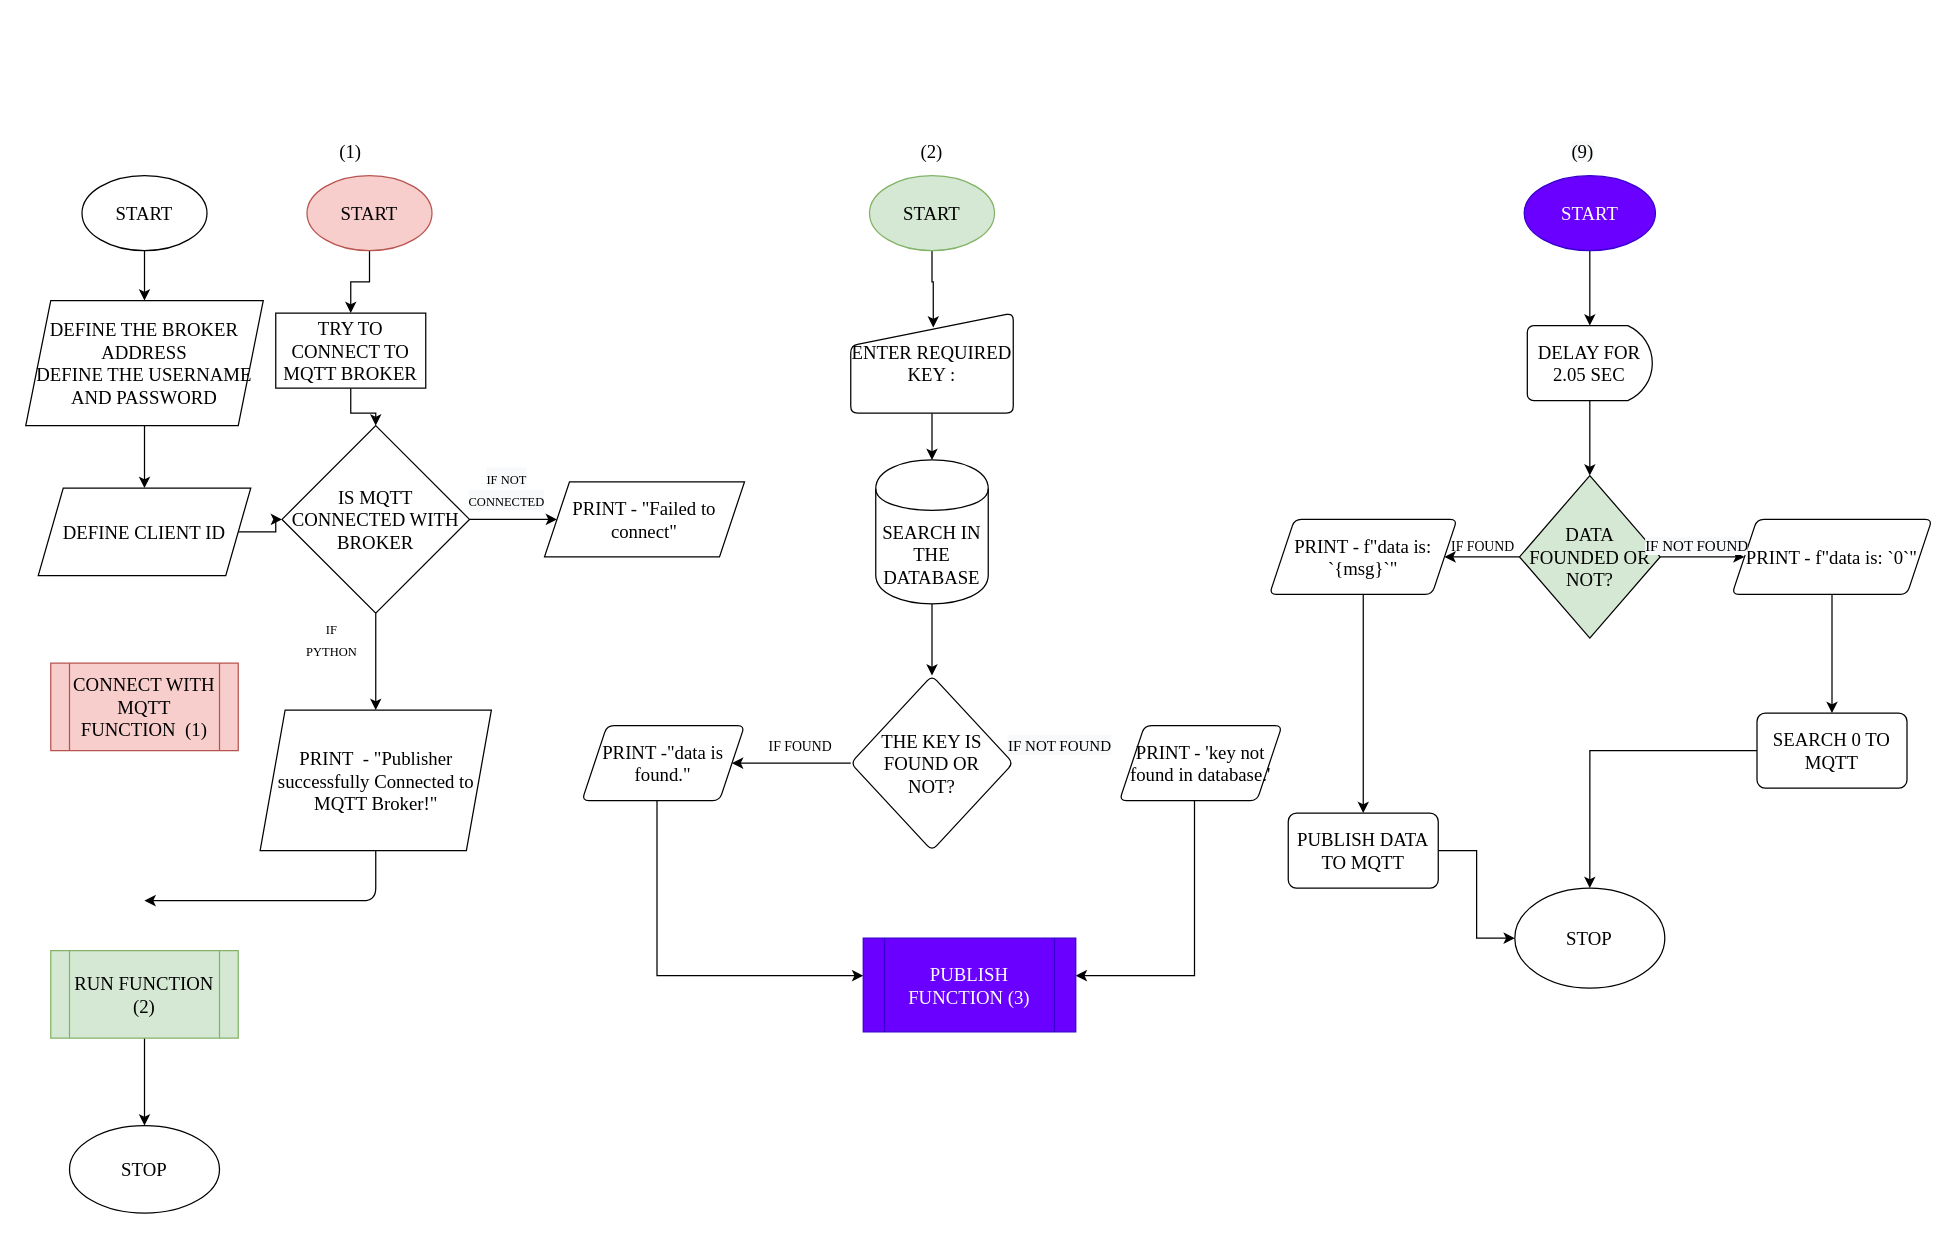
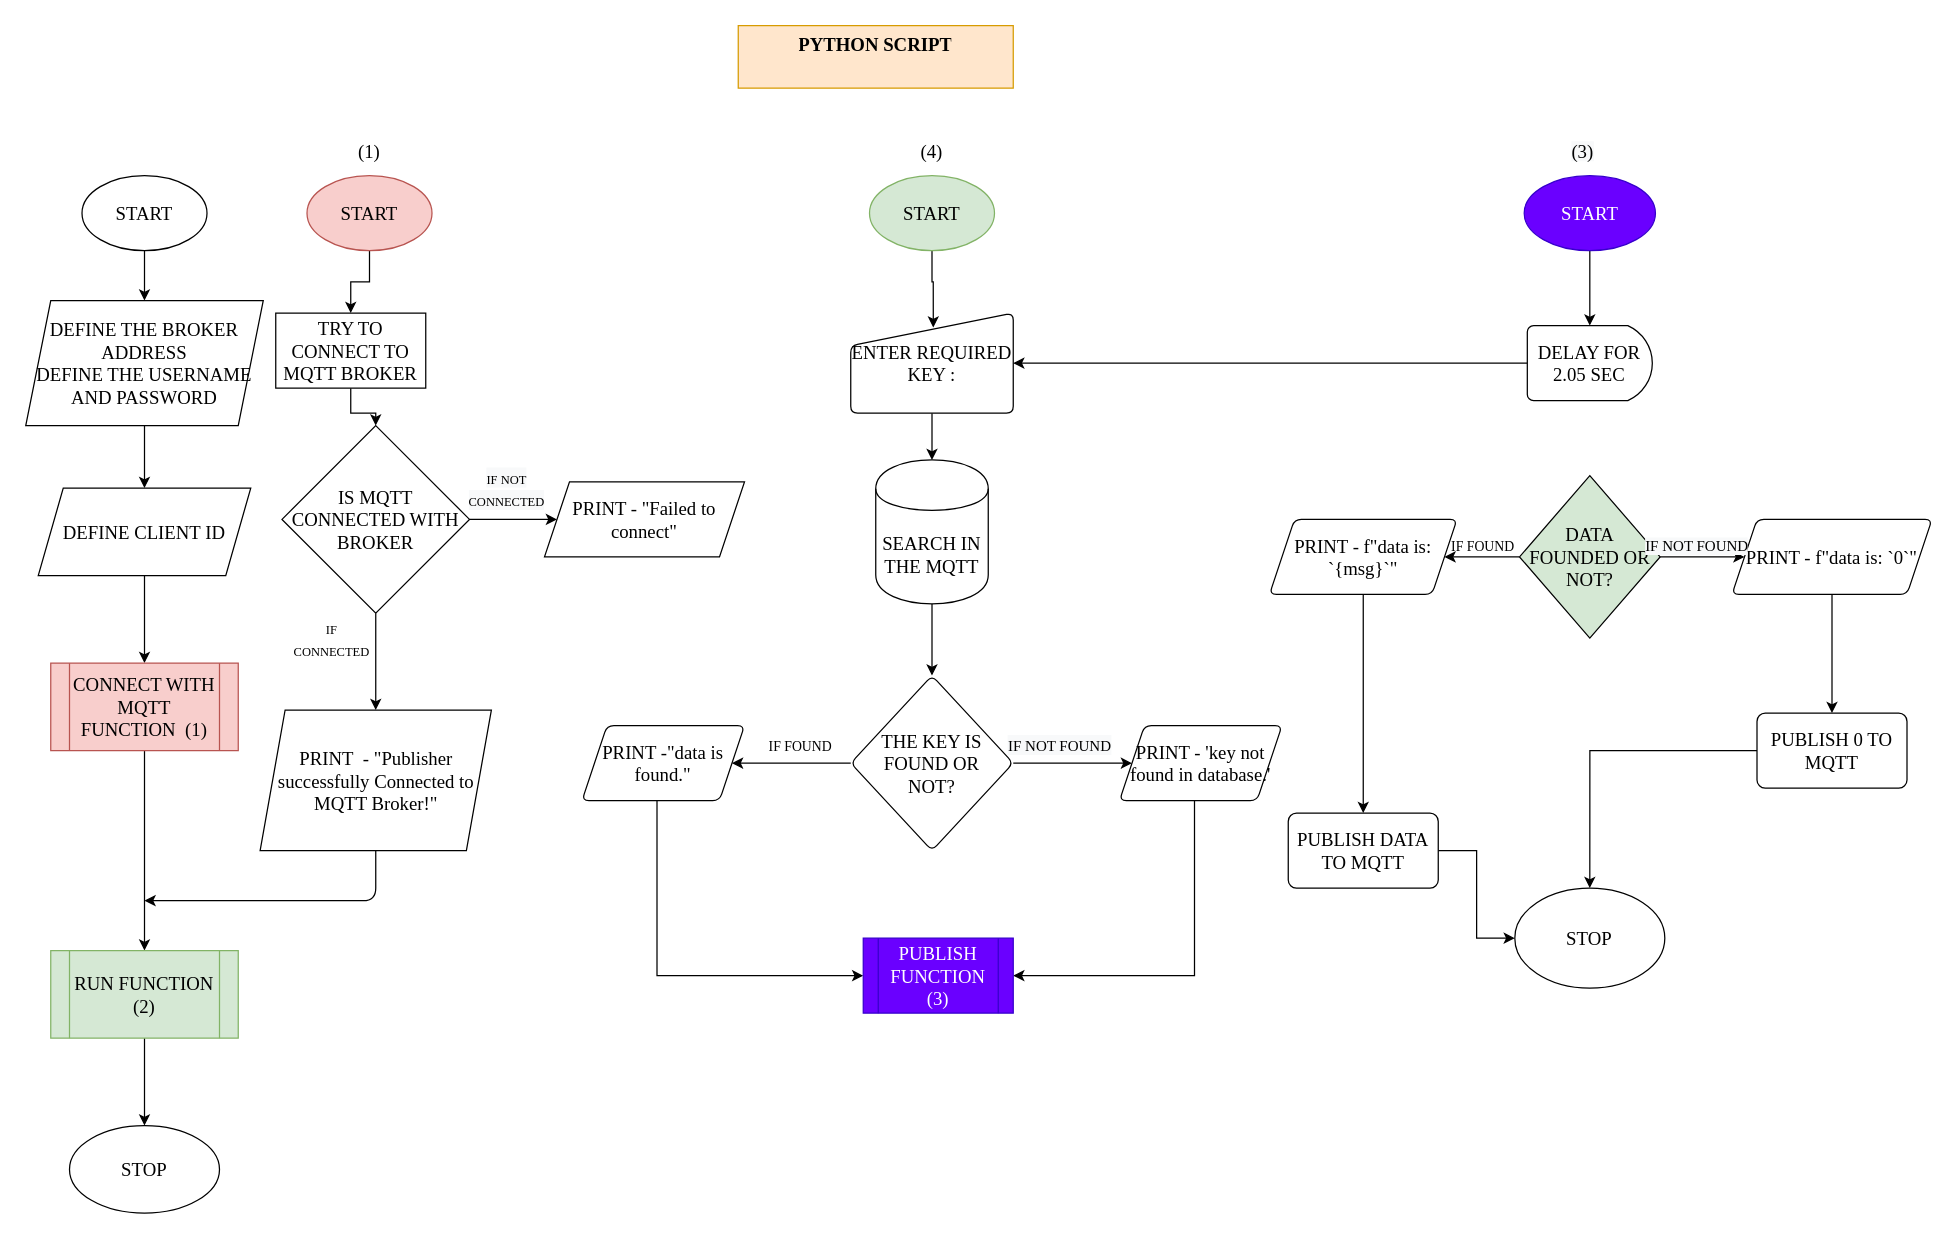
none -> (876, 57)
(351, 151) -> (369, 151)
(932, 151) -> (932, 151)
(1588, 152) -> (1588, 152)
(1590, 434) -> (1274, 363)
(263, 532) -> (144, 615)
(932, 554) -> (932, 554)
(332, 638) -> (332, 638)
(1832, 751) -> (1832, 751)
none -> (1069, 763)
none -> (144, 847)
(969, 985) -> (938, 976)
